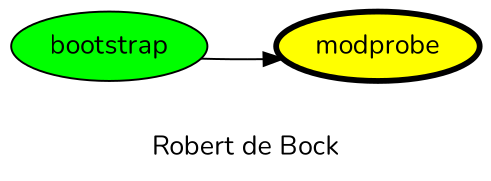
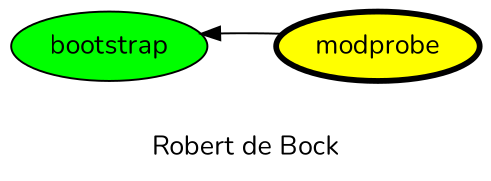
(232, 59) -> (252, 33)
